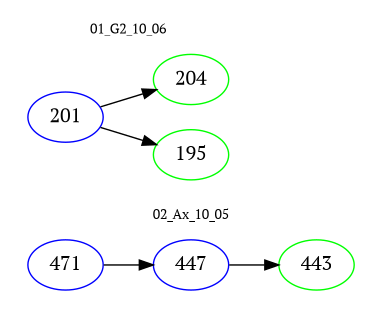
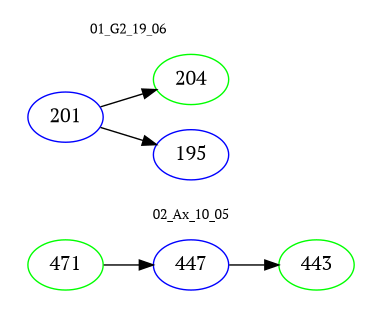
(128, 30) -> (128, 30)
(191, 155) -> (191, 155)
(66, 265) -> (66, 265)
